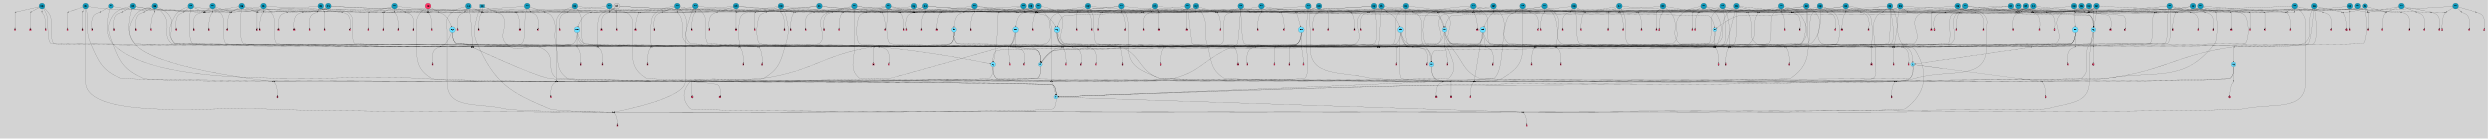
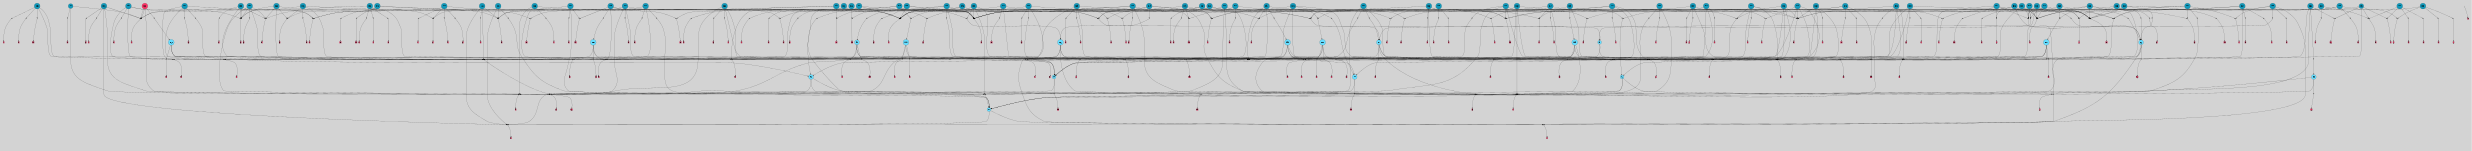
(482, 6) -> (498, 6)
(617, 6) -> (611, 6)
(1958, 6) -> none
